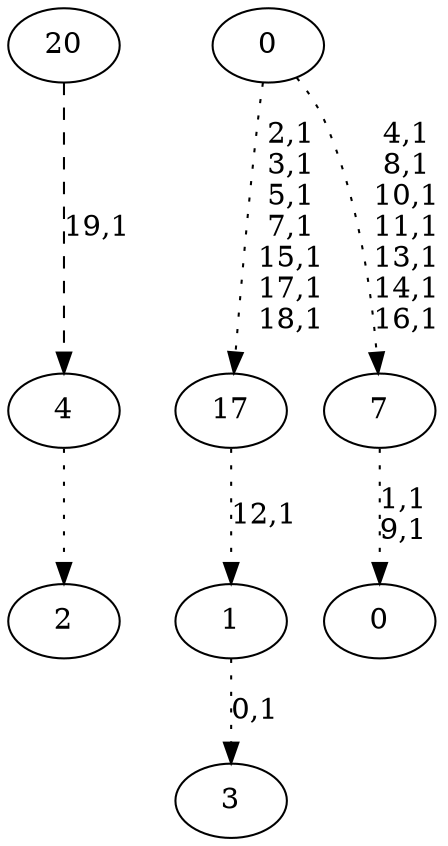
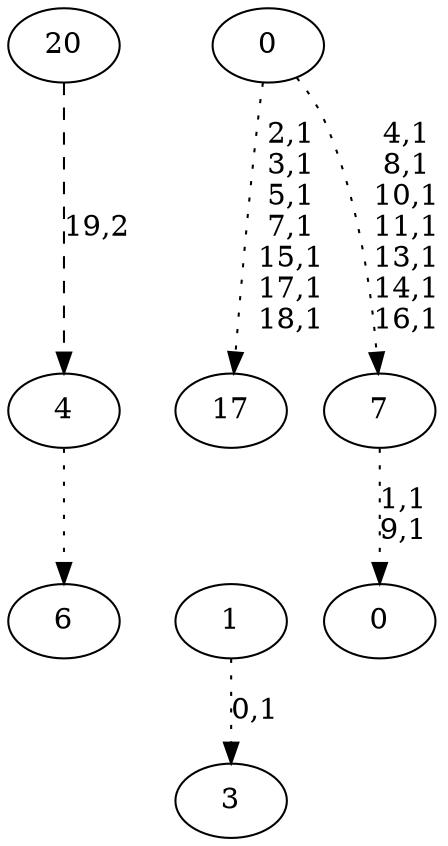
(97, 228) -> (97, 228)
(231, 506) -> none
(64, 621) -> (64, 621)
